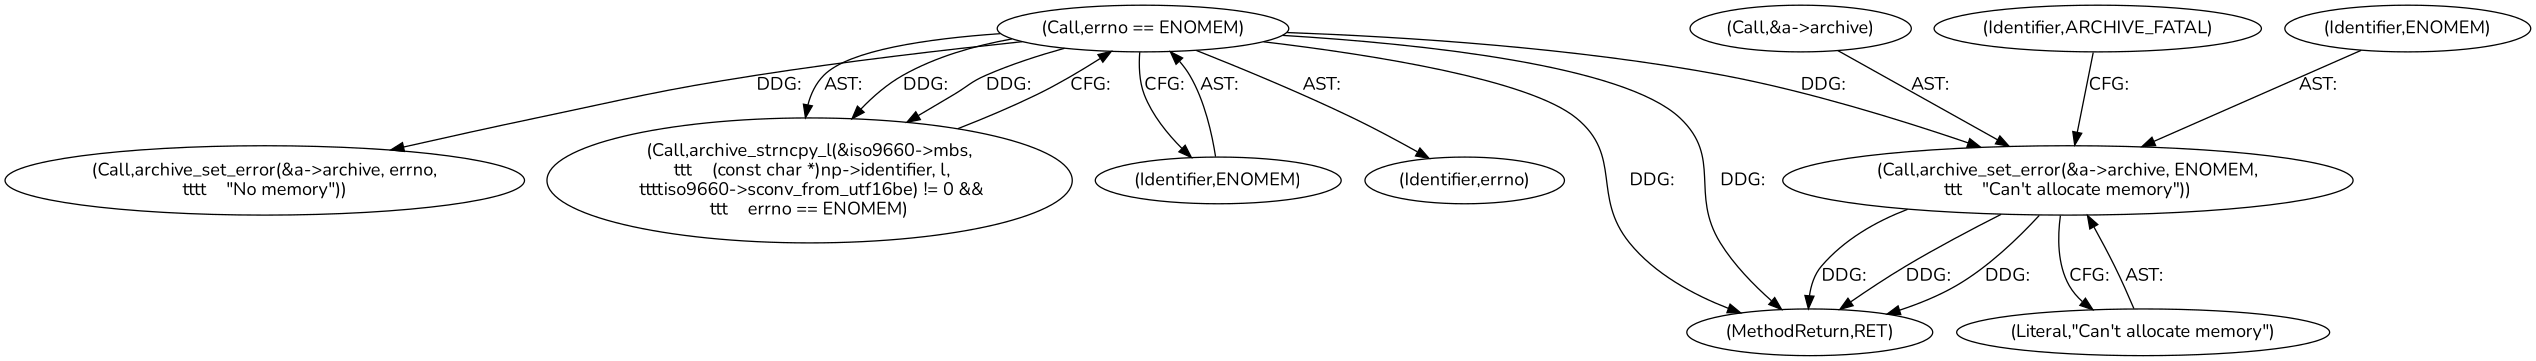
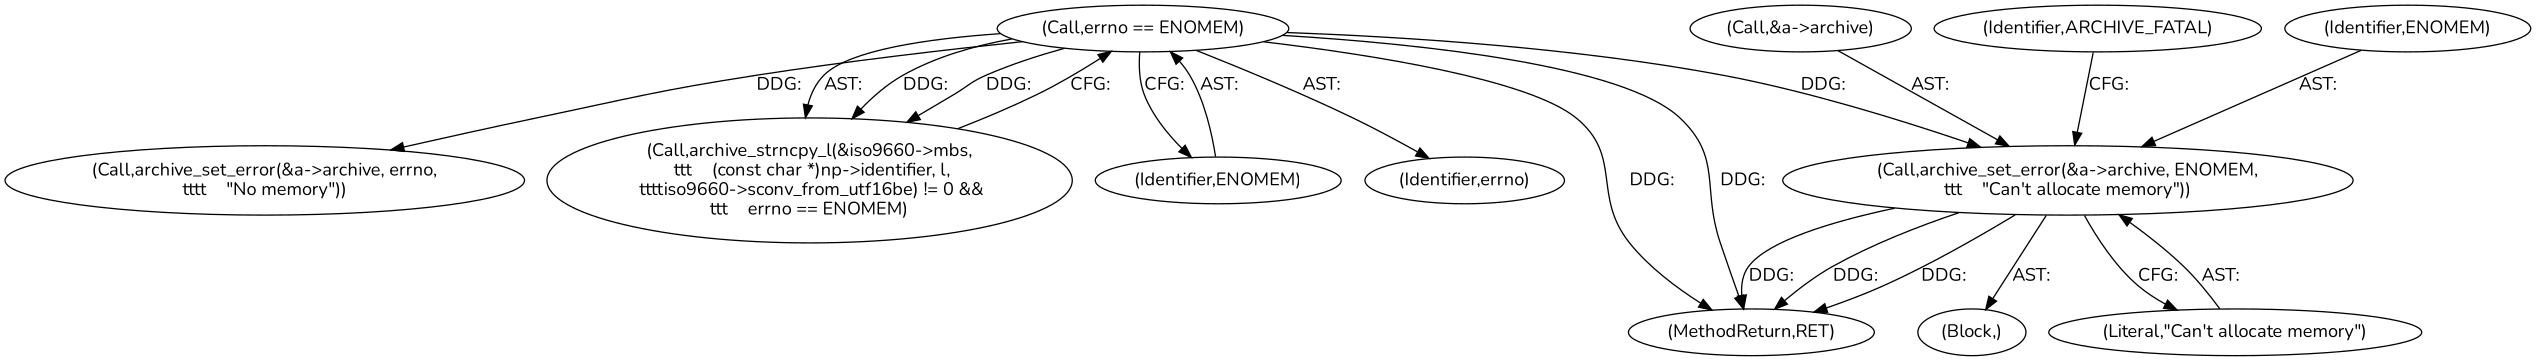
none -> (1972, 332)
